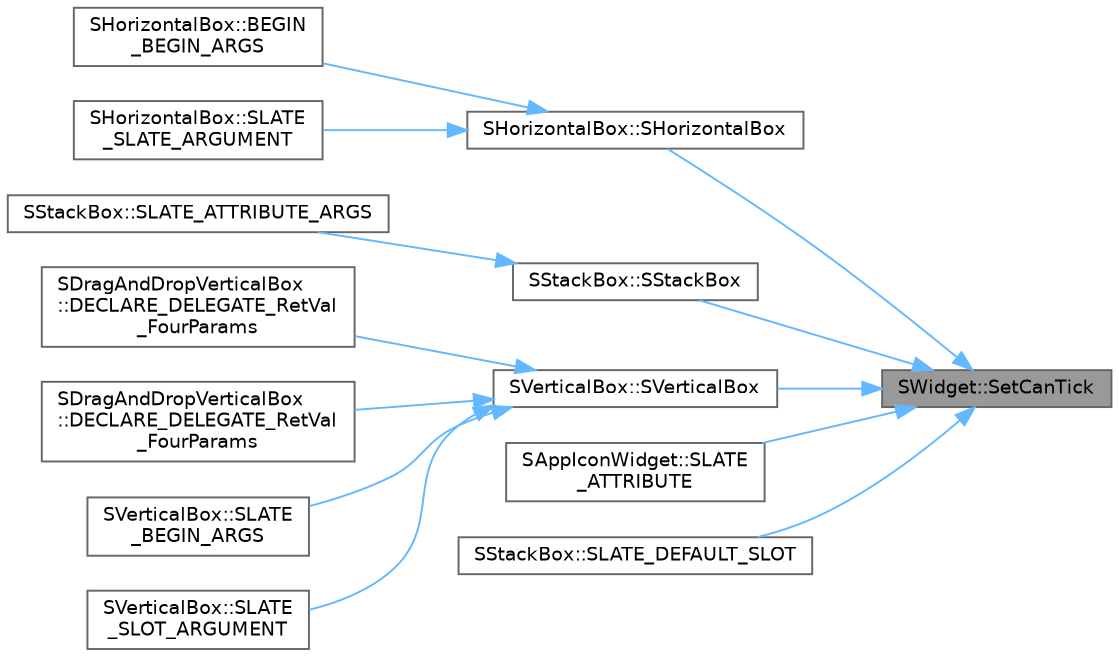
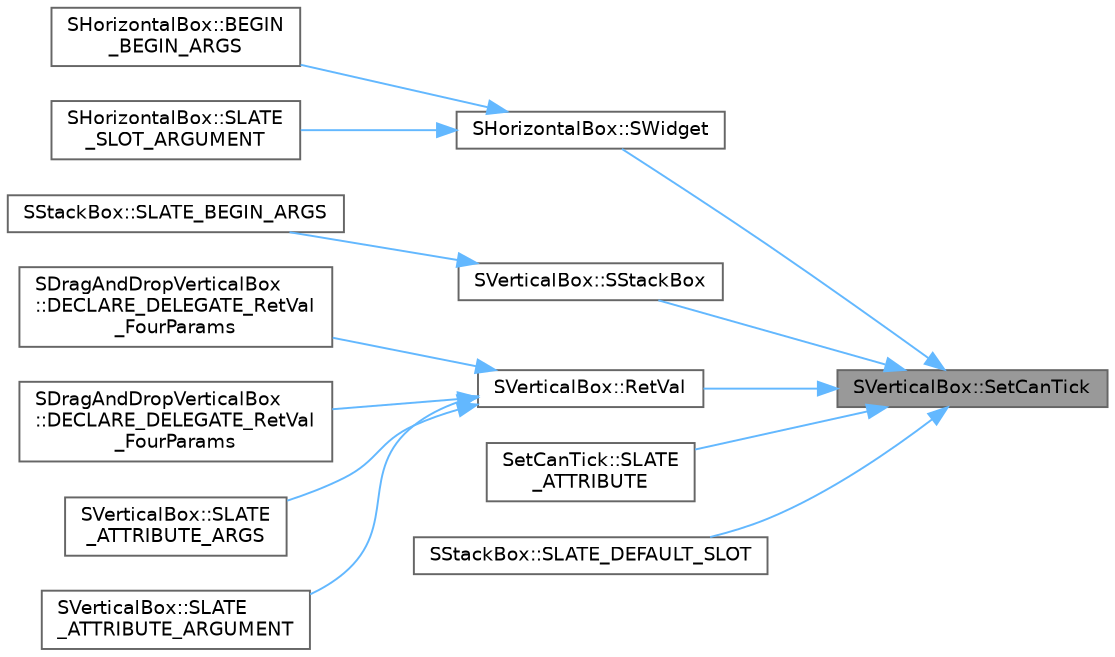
(198, 130) -> (176, 130)
(635, 130) -> (591, 130)
(198, 214) -> (176, 214)
(635, 282) -> (591, 282)
(635, 389) -> (591, 389)
(997, 389) -> (972, 389)
(635, 472) -> (591, 472)
(198, 527) -> (176, 527)
(198, 620) -> (176, 620)
